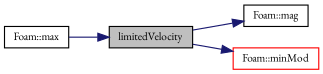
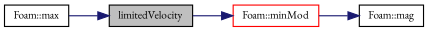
(213, 27) -> (333, 16)
